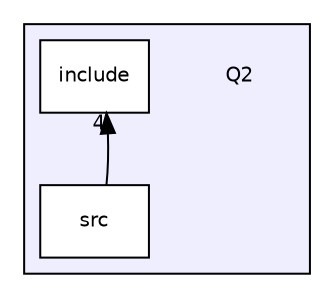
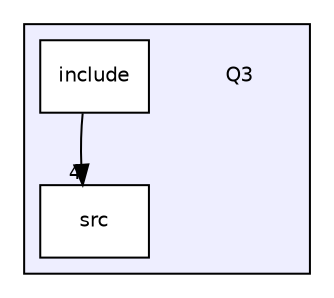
(239, 76) -> (239, 76)
(108, 159) -> (81, 139)
